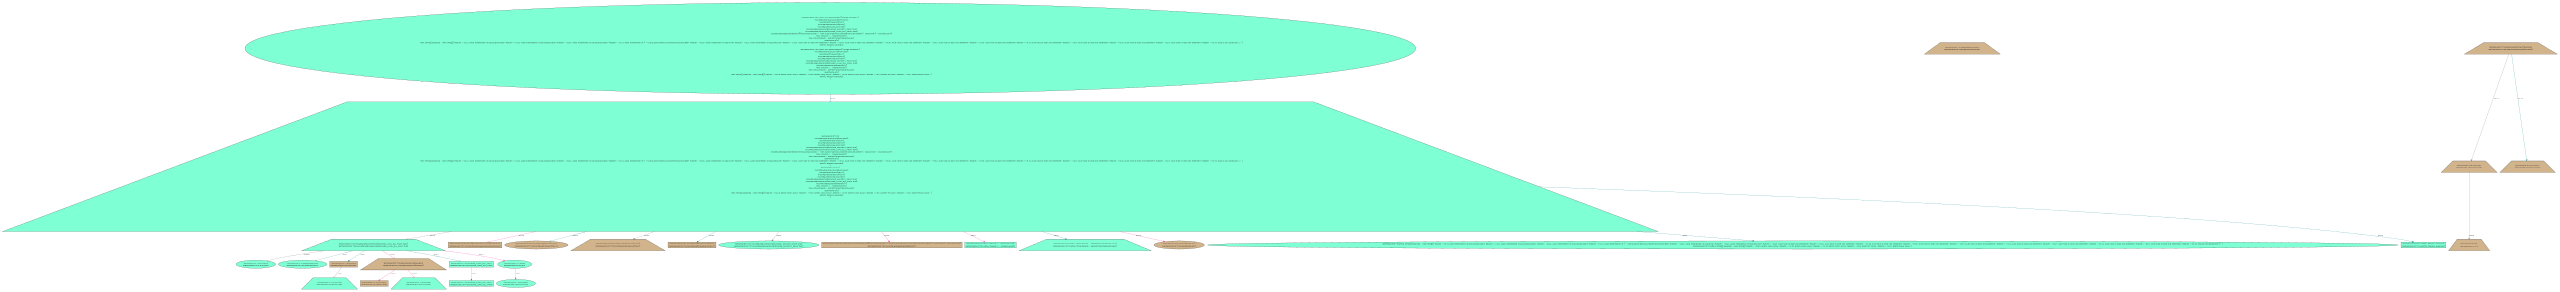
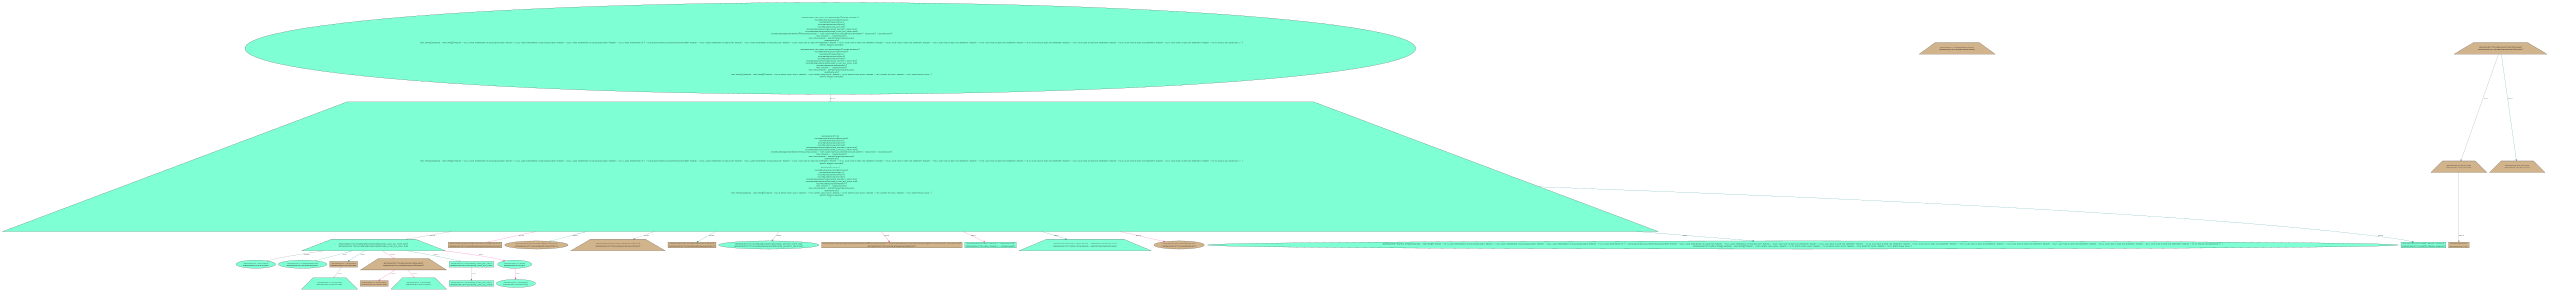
(2469, 245) -> (2459, 245)
